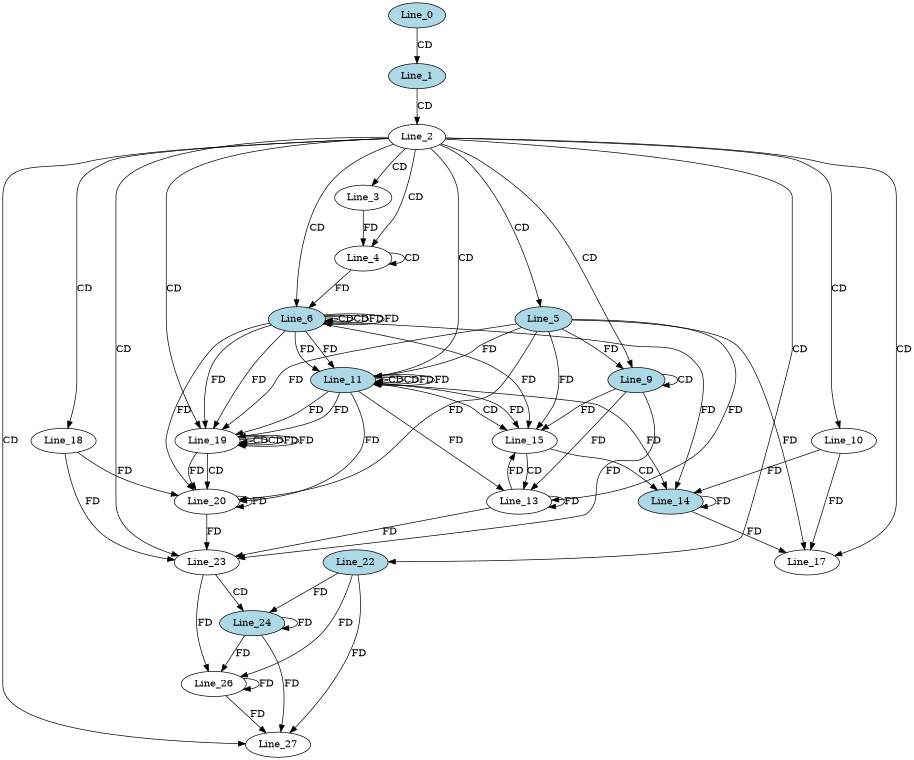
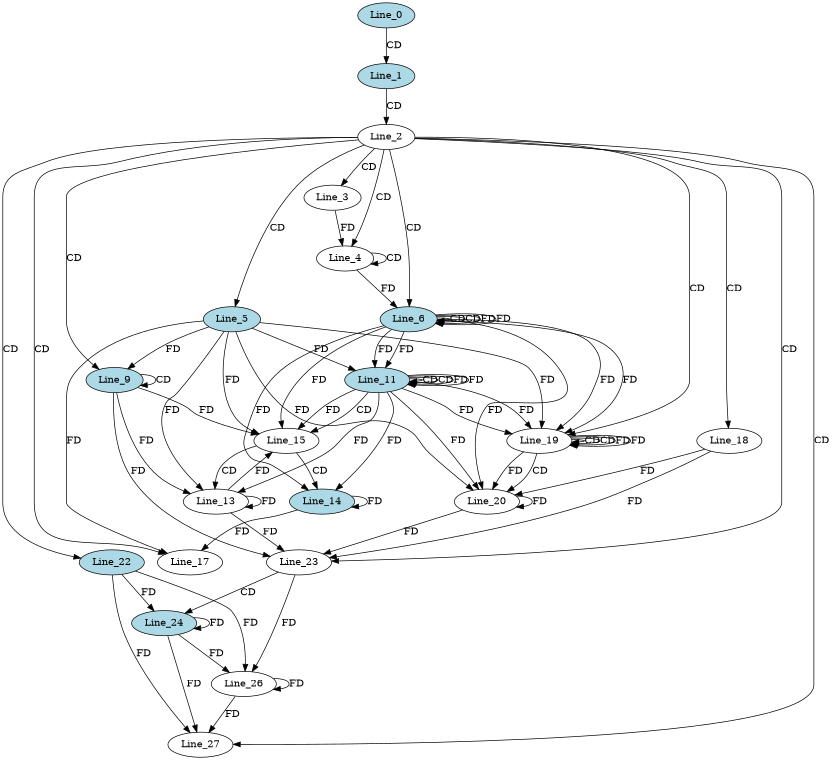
(458, 281) -> none
(844, 441) -> none
